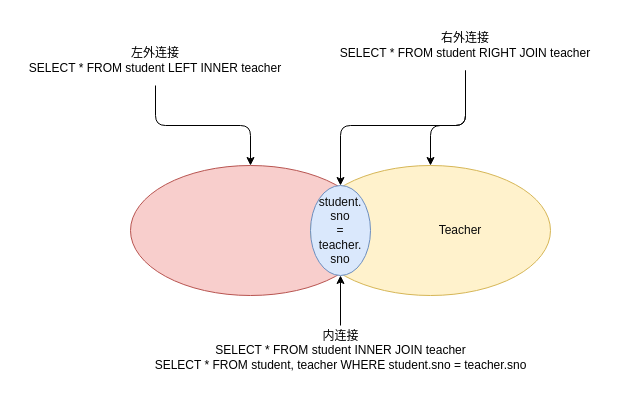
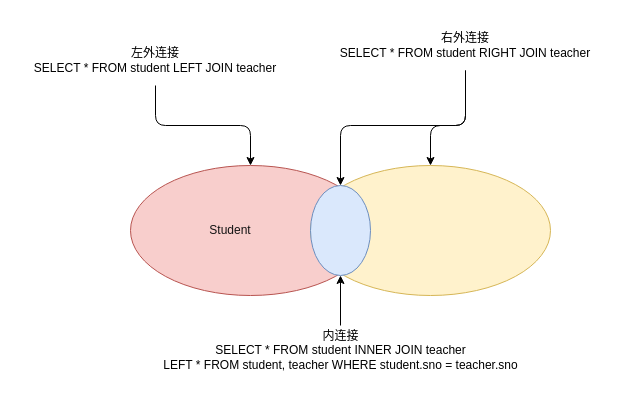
(156, 61) -> (156, 61)
none -> (231, 231)
(341, 231) -> none
(461, 231) -> none
(341, 351) -> (341, 351)
